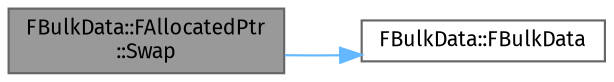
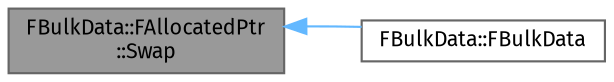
(312, 55) -> (334, 26)
